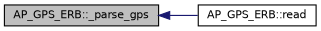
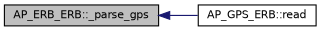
(82, 15) -> (82, 15)
